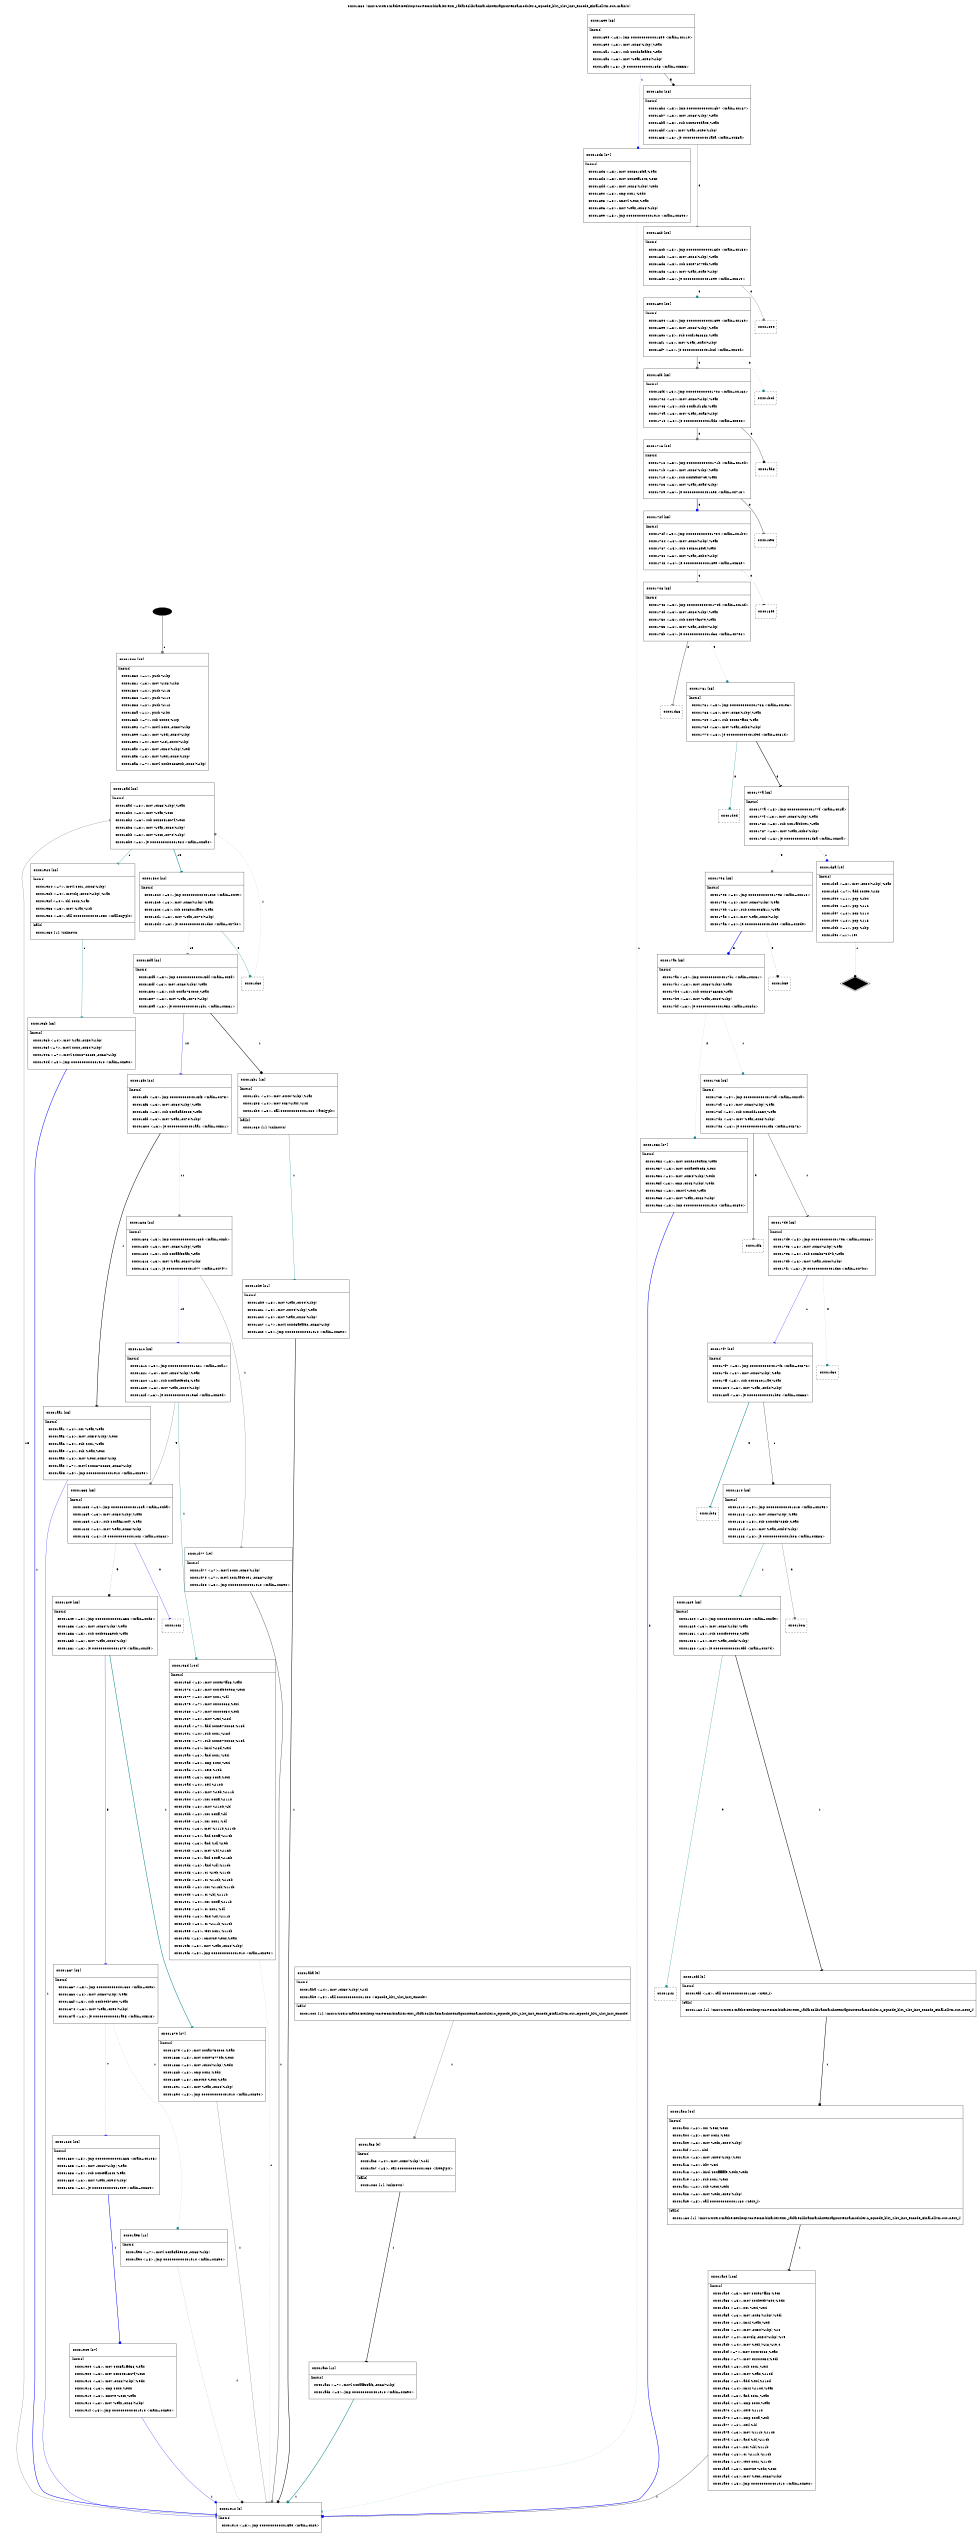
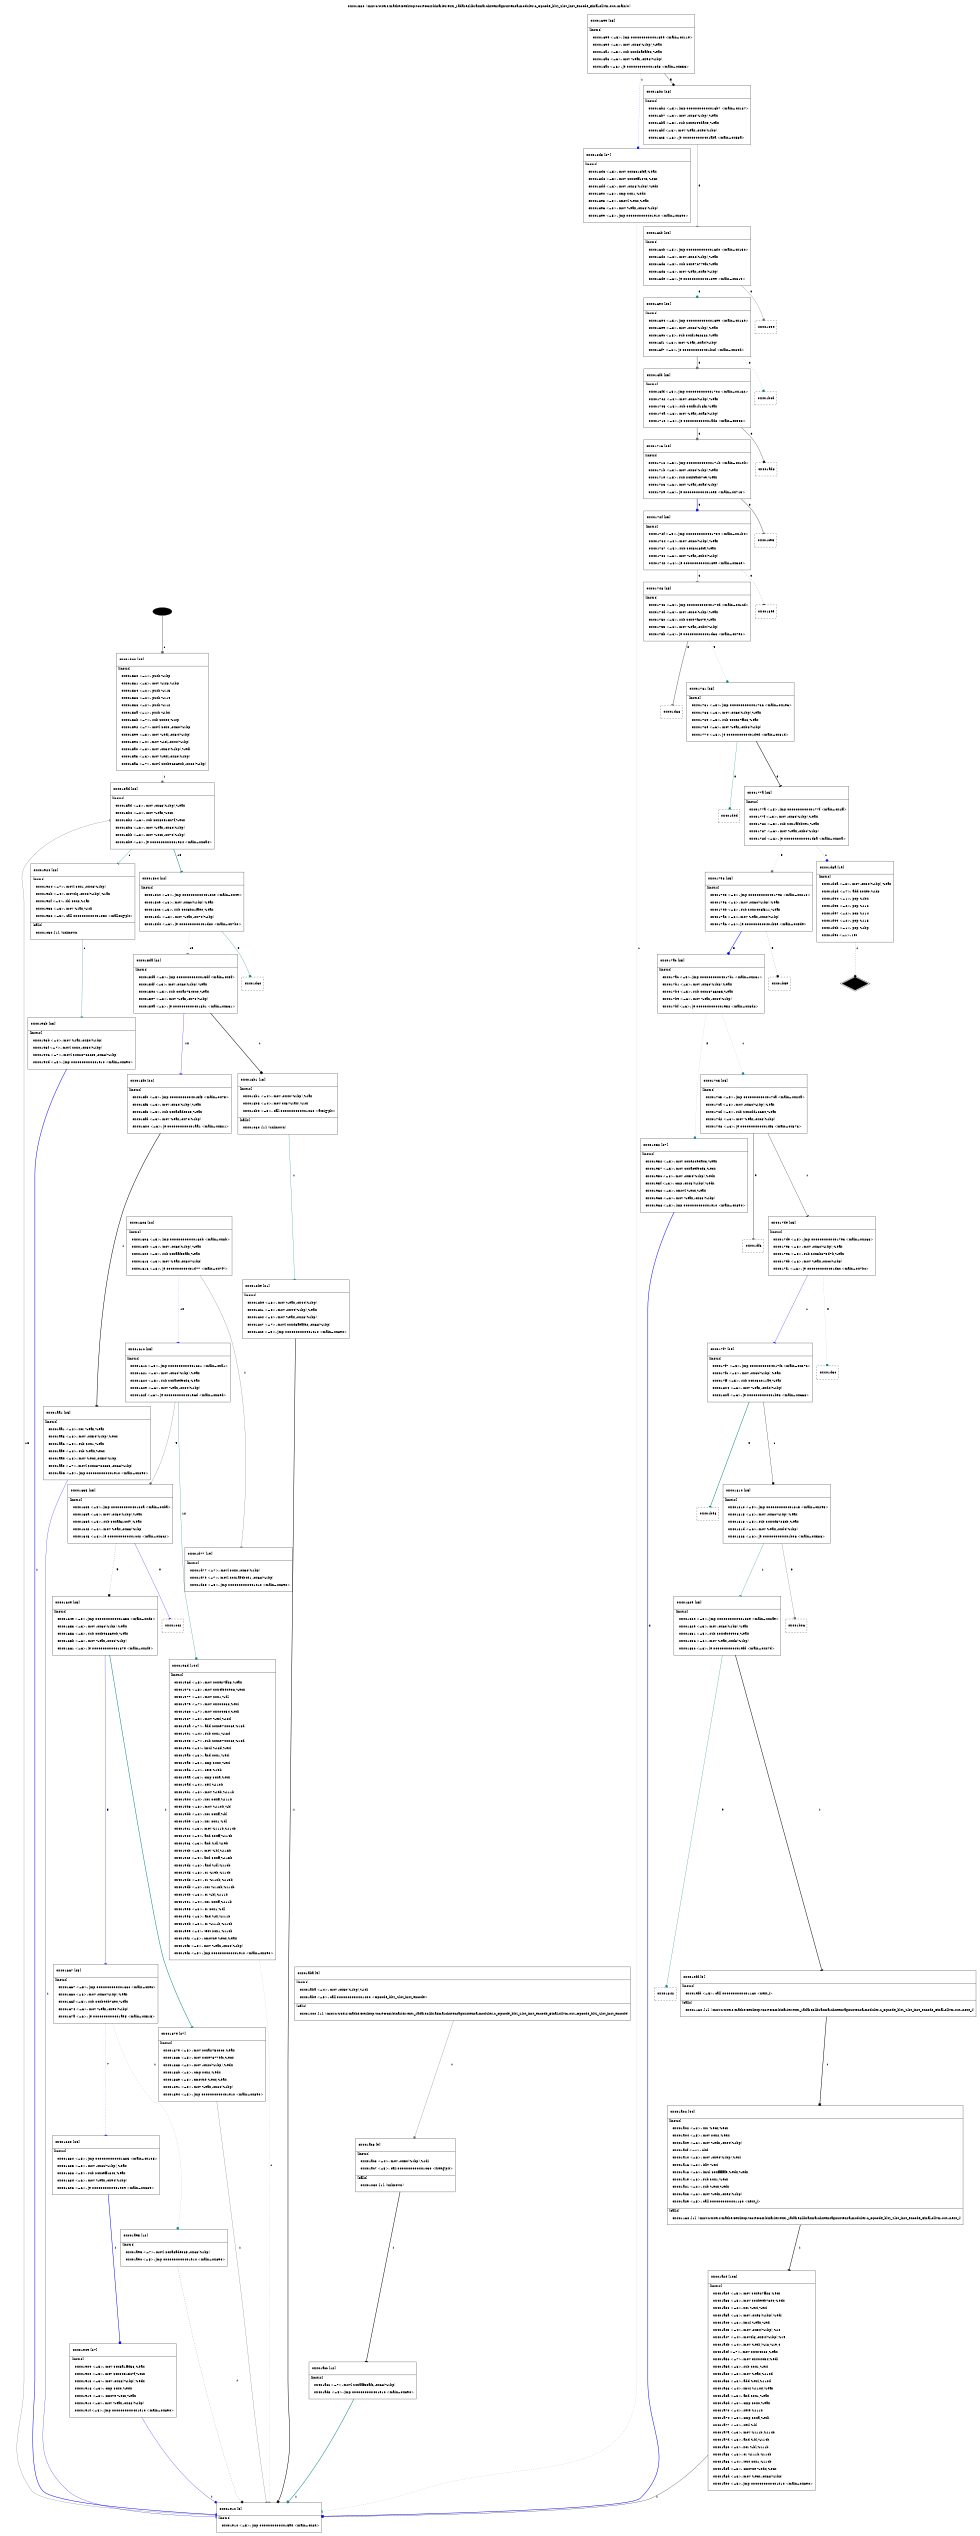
(259, 898) -> (162, 775)
(179, 1174) -> none
(184, 1514) -> (184, 1514)
(279, 2043) -> none
